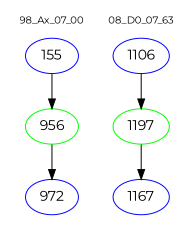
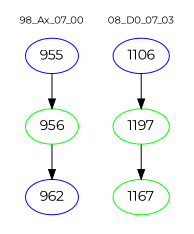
(141, 21) -> (141, 21)
(52, 56) -> (52, 56)
(52, 197) -> (52, 197)
(141, 197) -> (141, 197)
